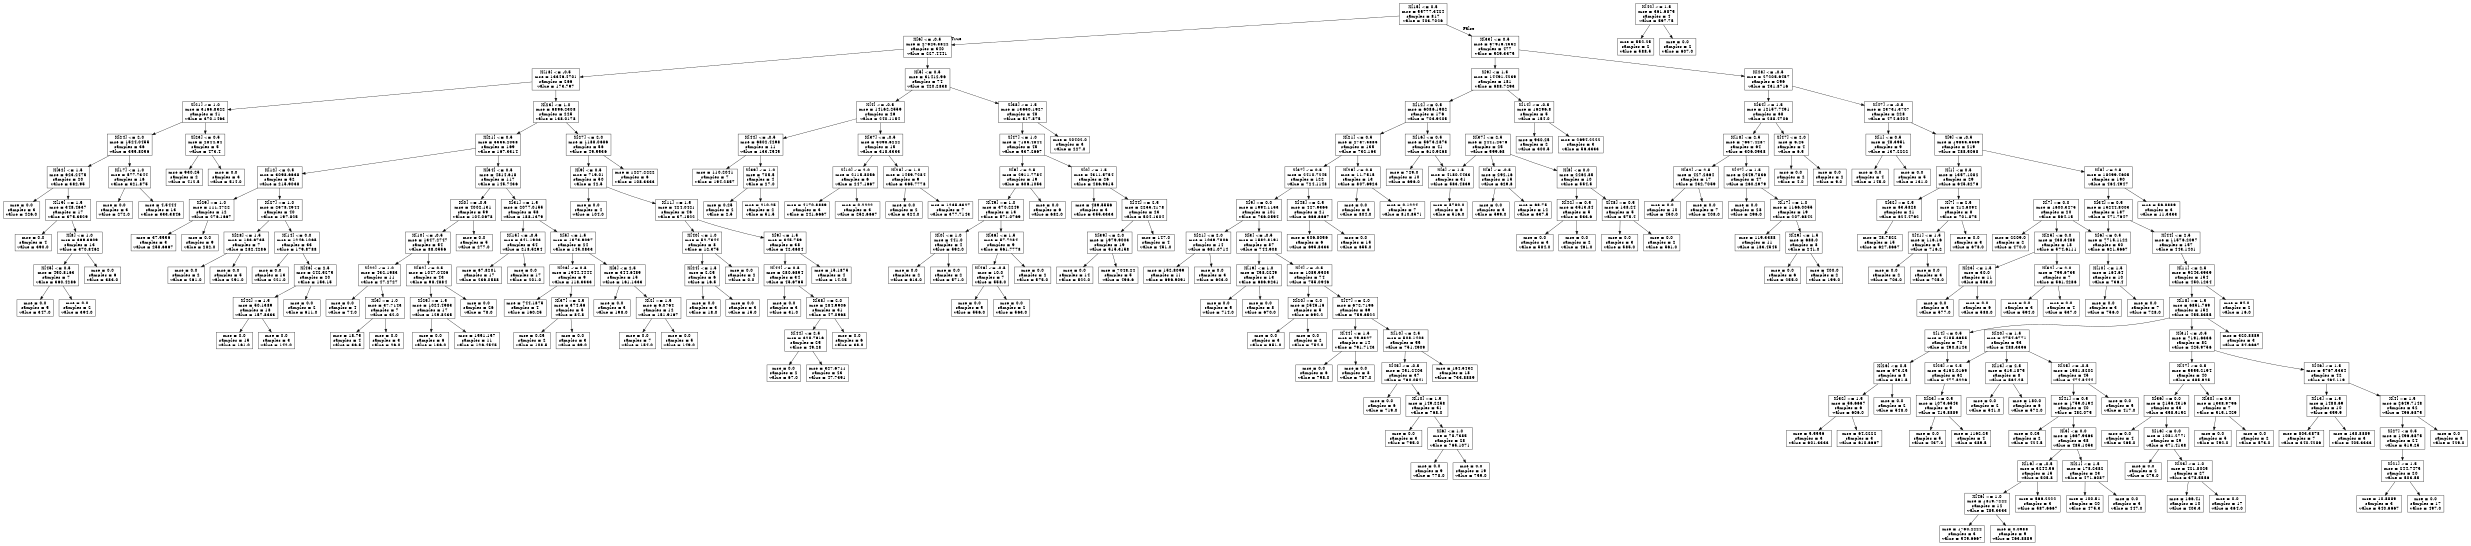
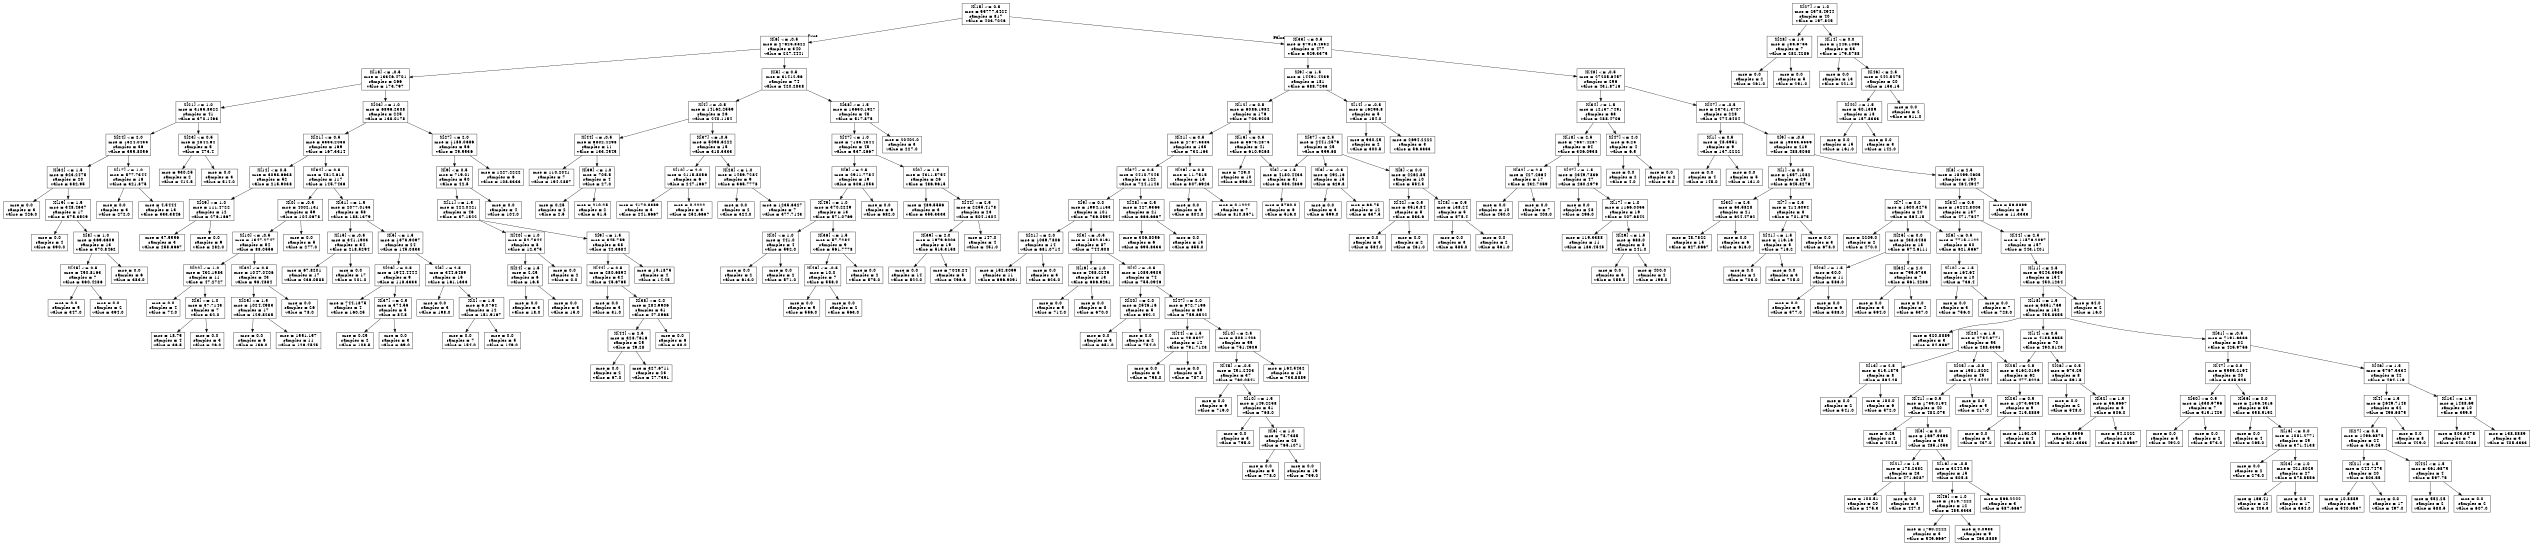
(280, 192) -> none
none -> (1735, 243)
none -> (2396, 454)
